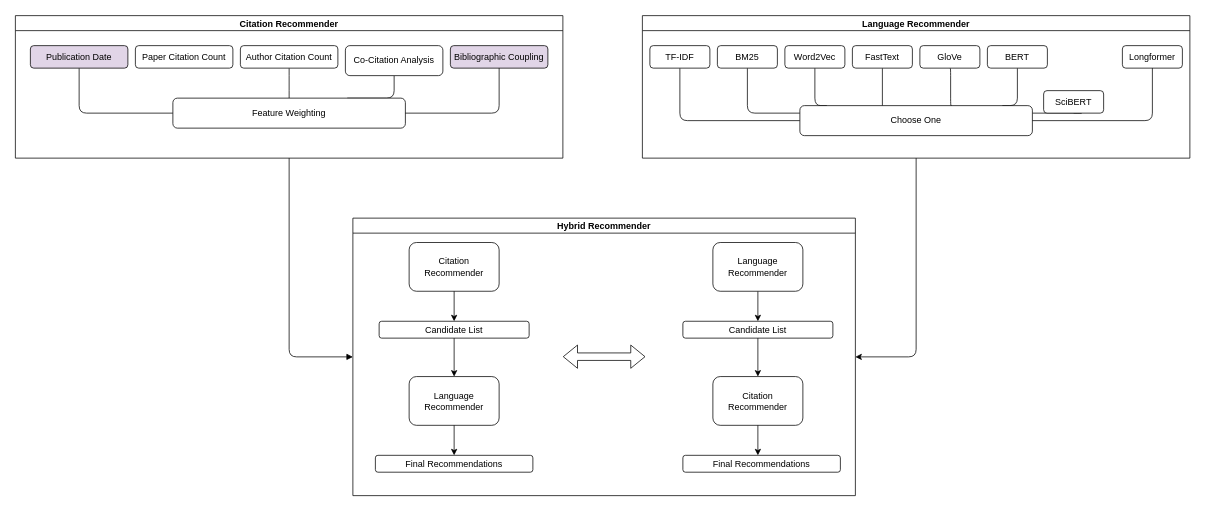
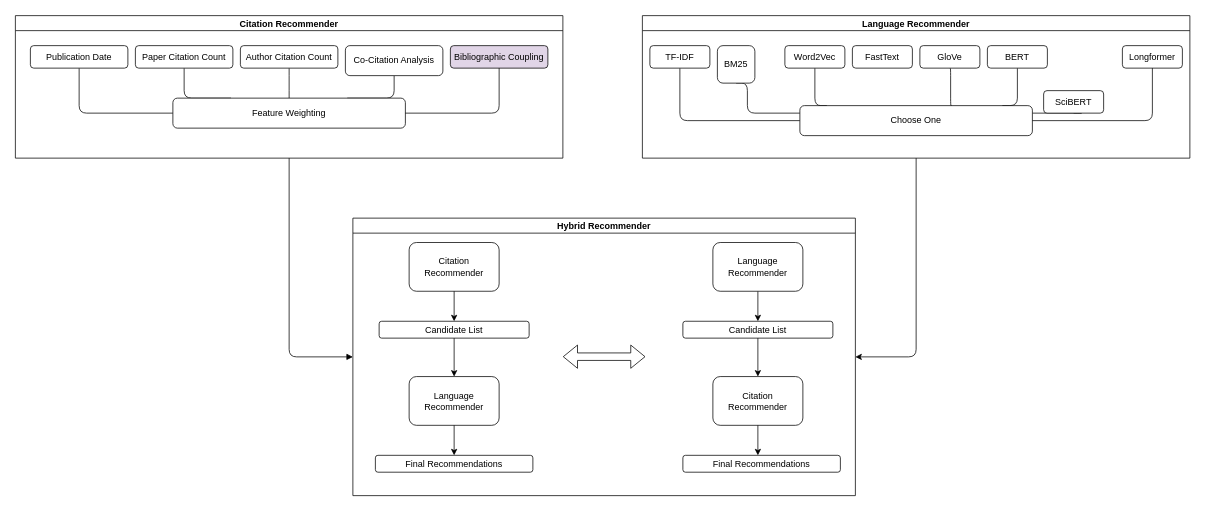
(79, 57) -> (79, 57)
(747, 57) -> (736, 64)
none -> (184, 83)
(882, 86) -> none
